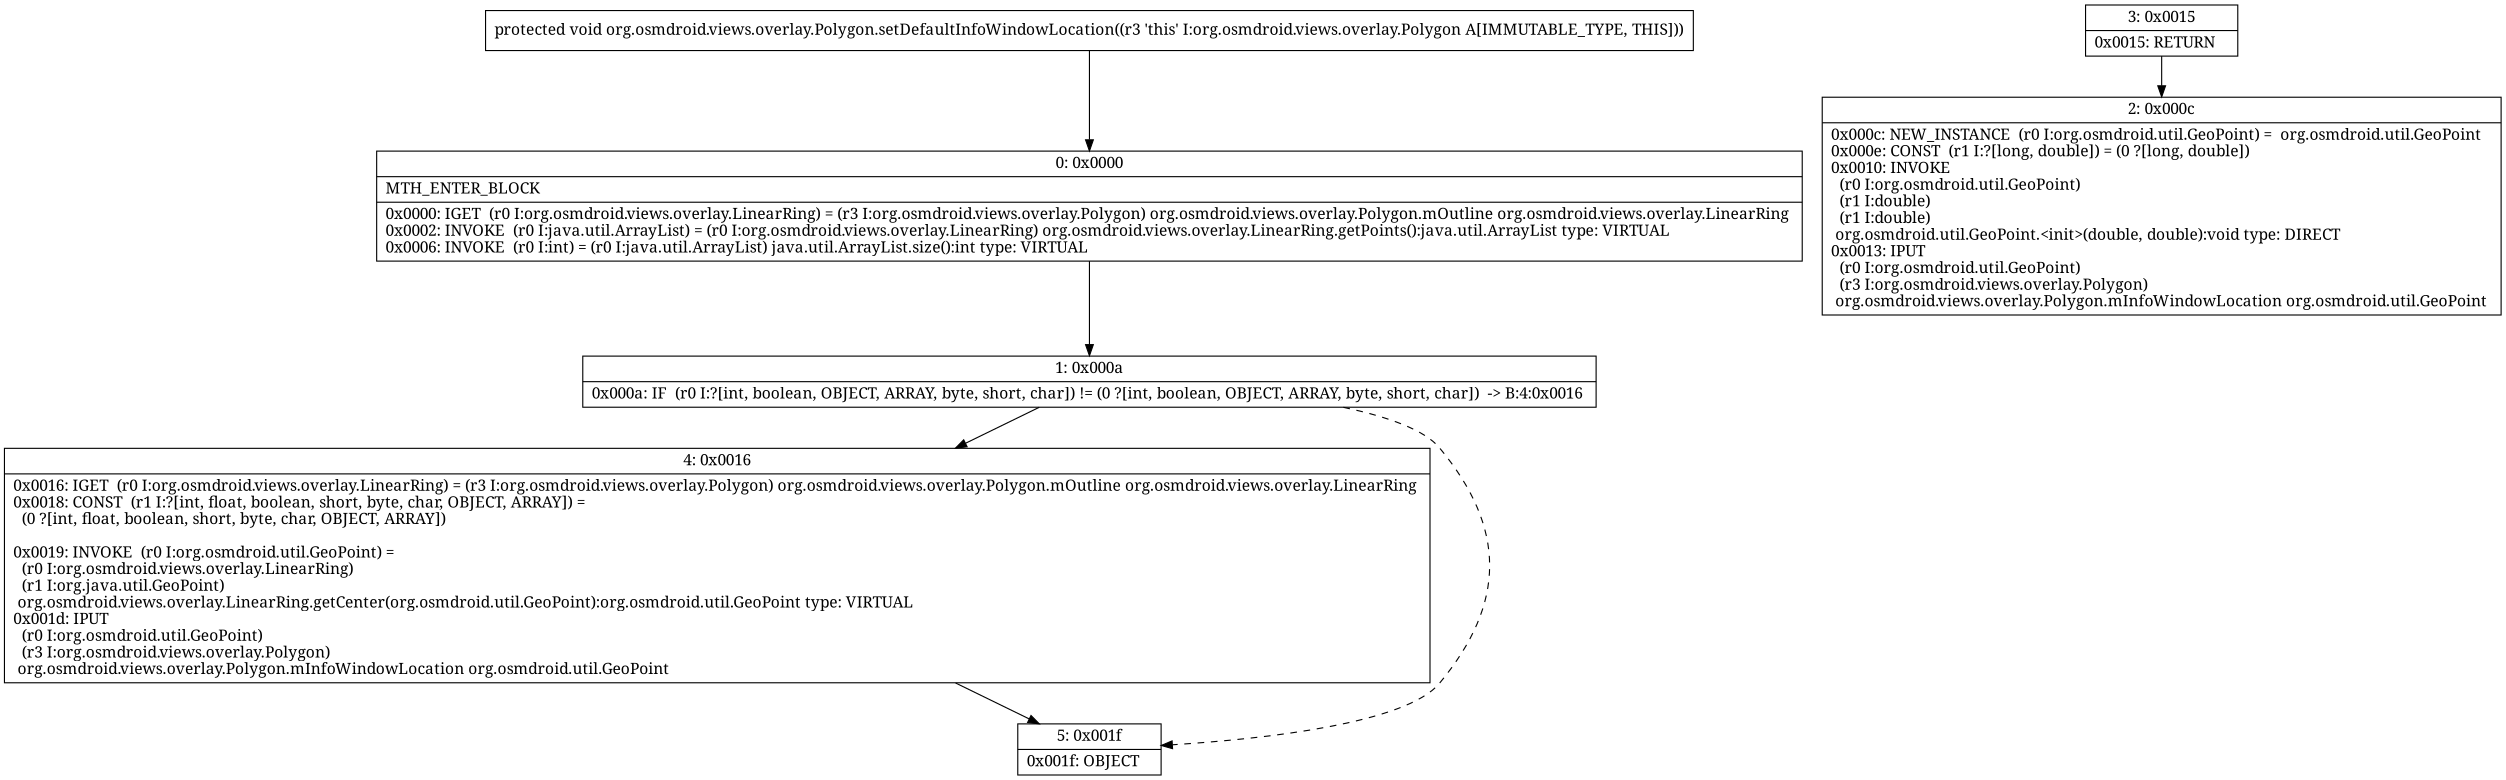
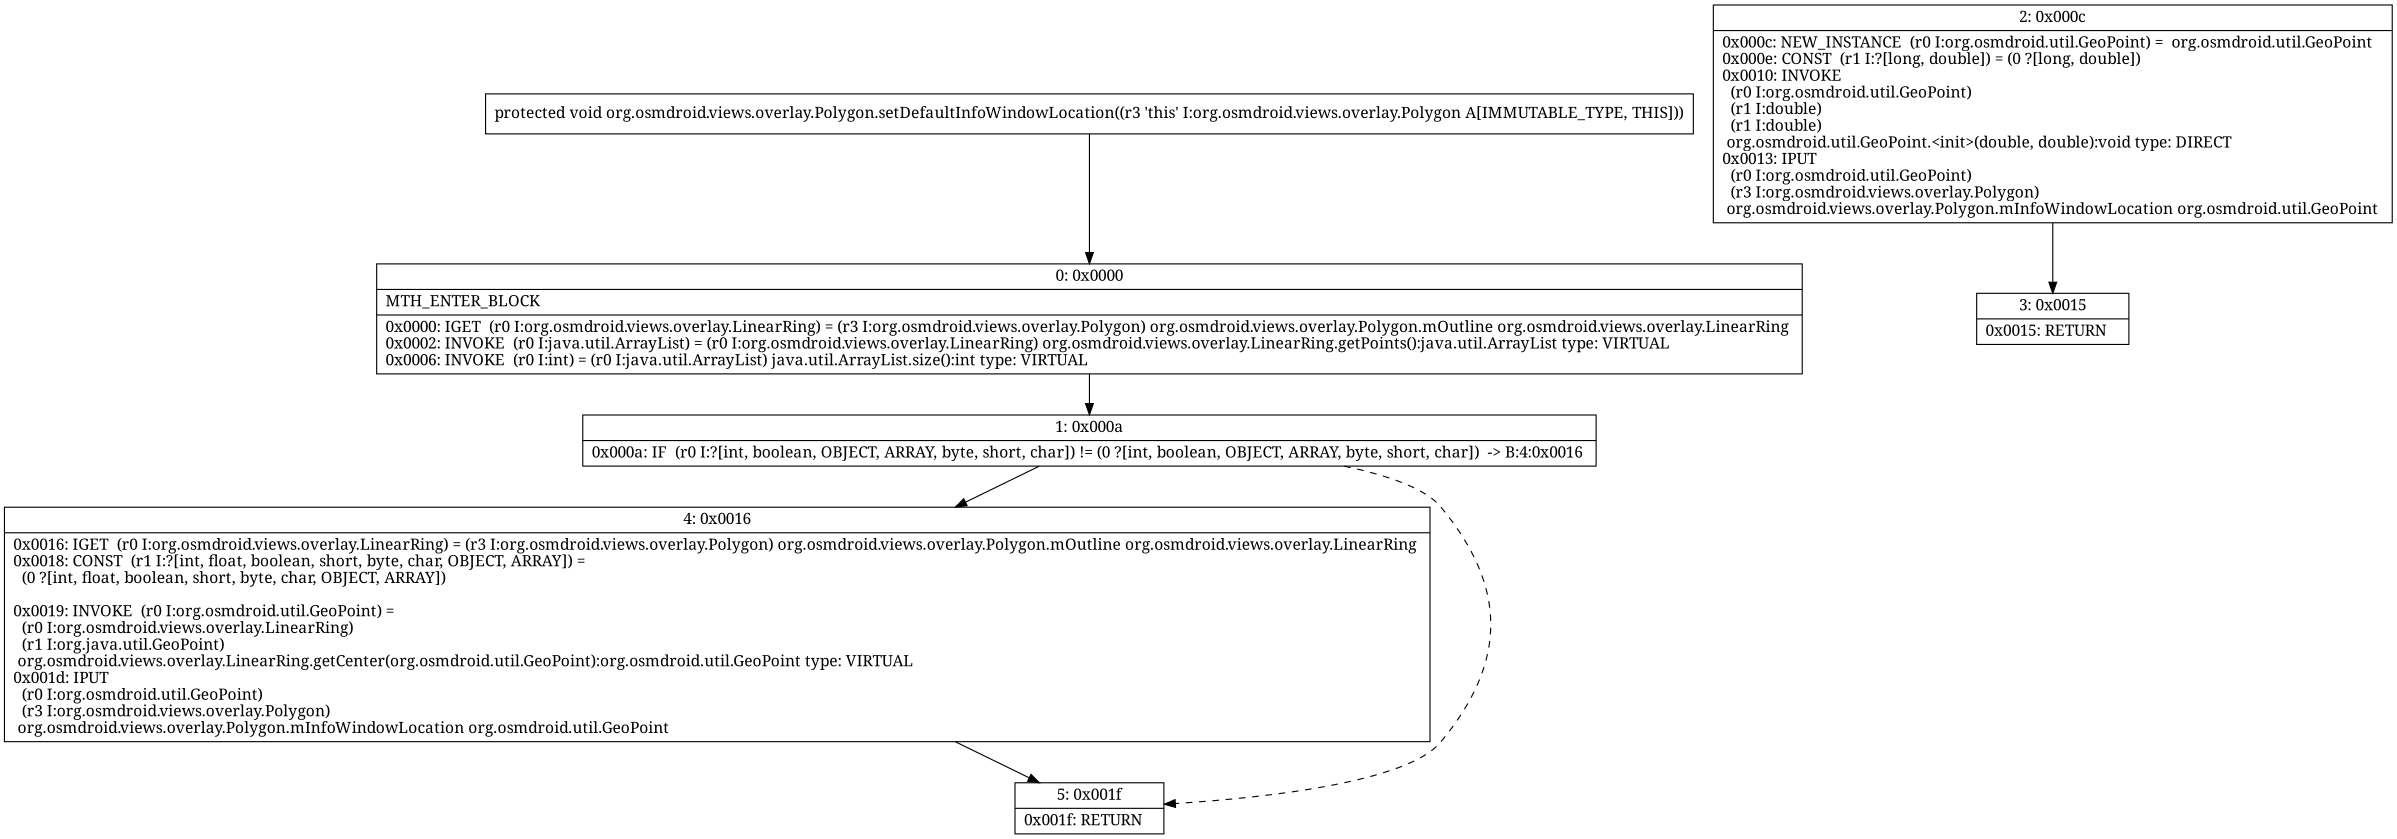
(2162, 71) -> (2053, 252)
(1089, 762) -> (1089, 821)
